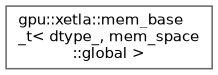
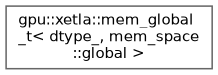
(109, 37) -> (109, 37)
